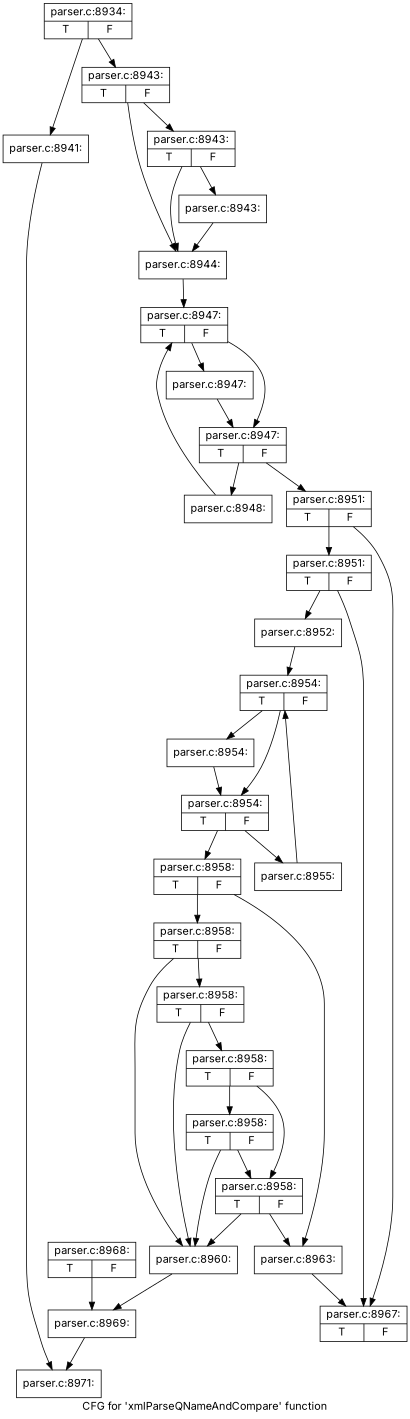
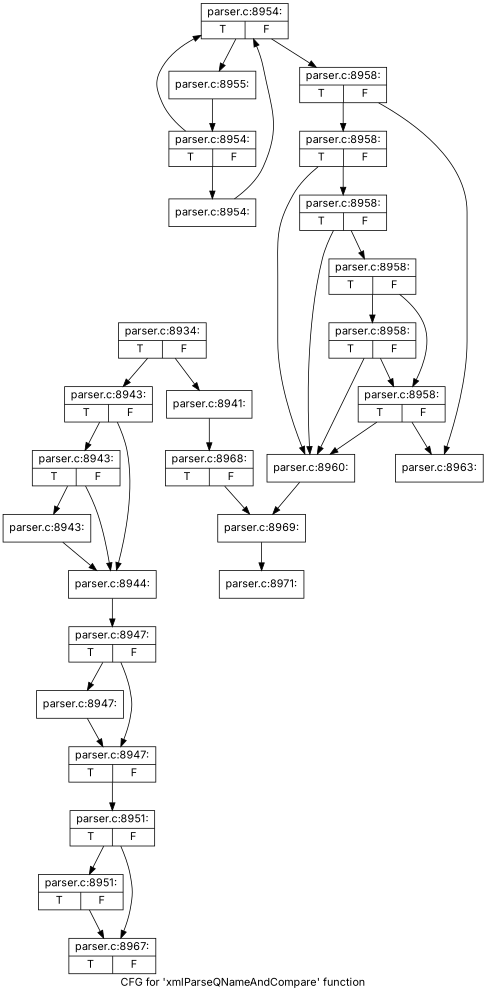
(228, 509) -> none
(298, 633) -> none
(27, 764) -> (209, 431)
(326, 1287) -> none
